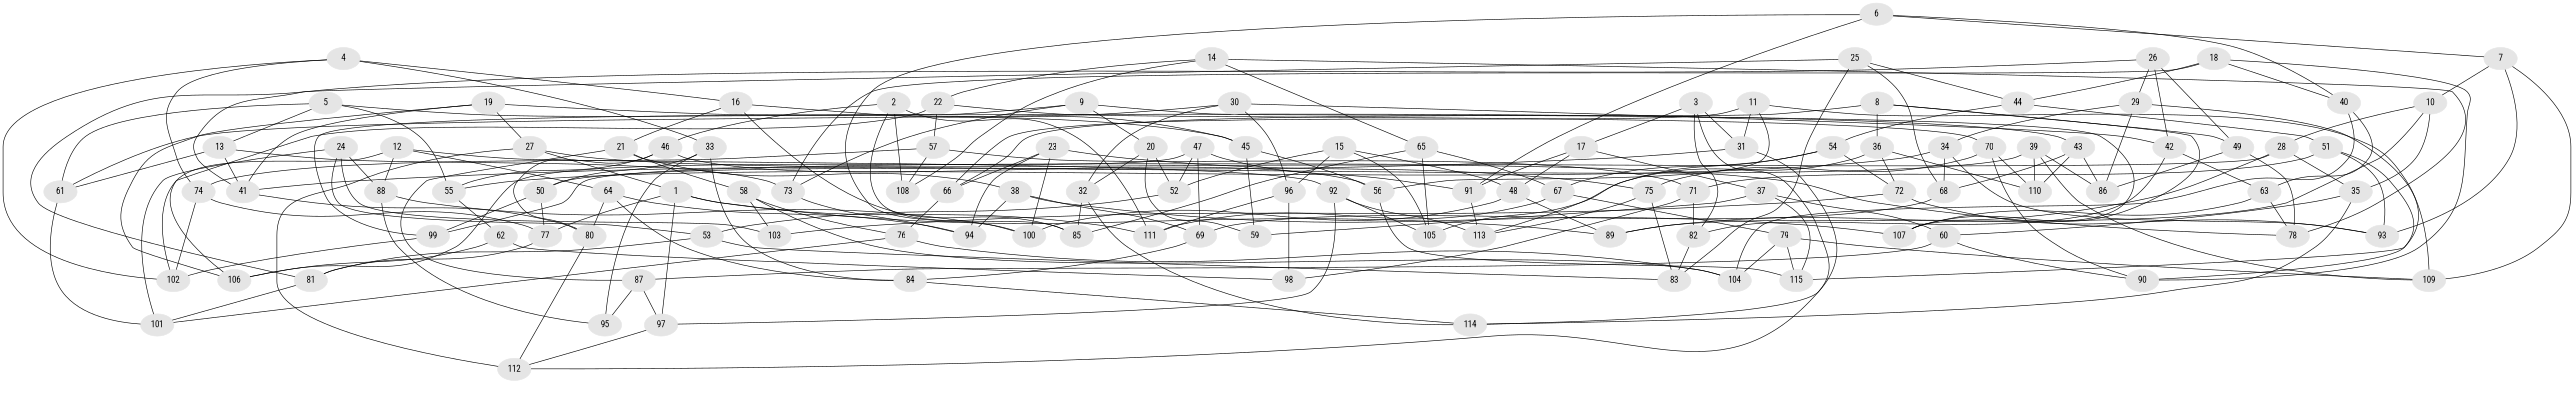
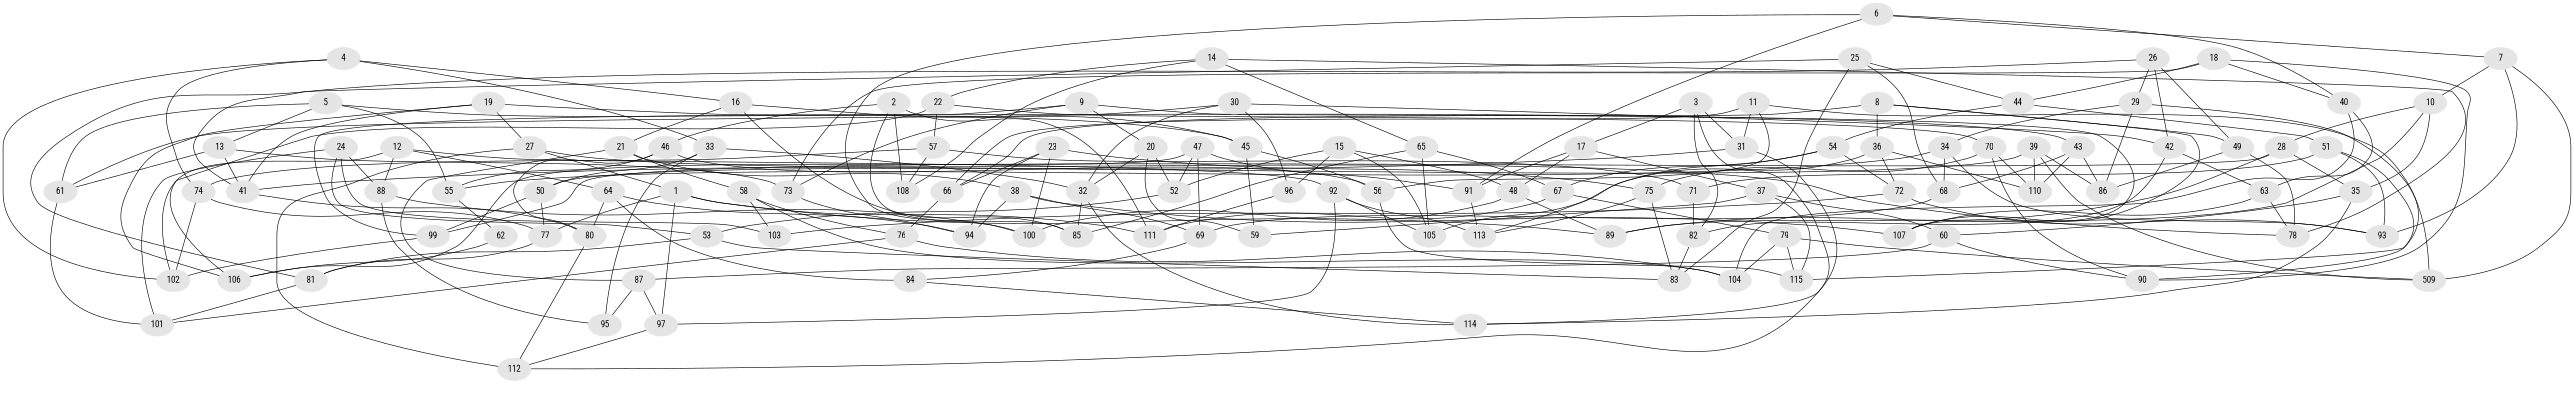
(796, 267) -> (863, 159)
(1289, 281) -> none
(2429, 281) -> (2429, 281)
